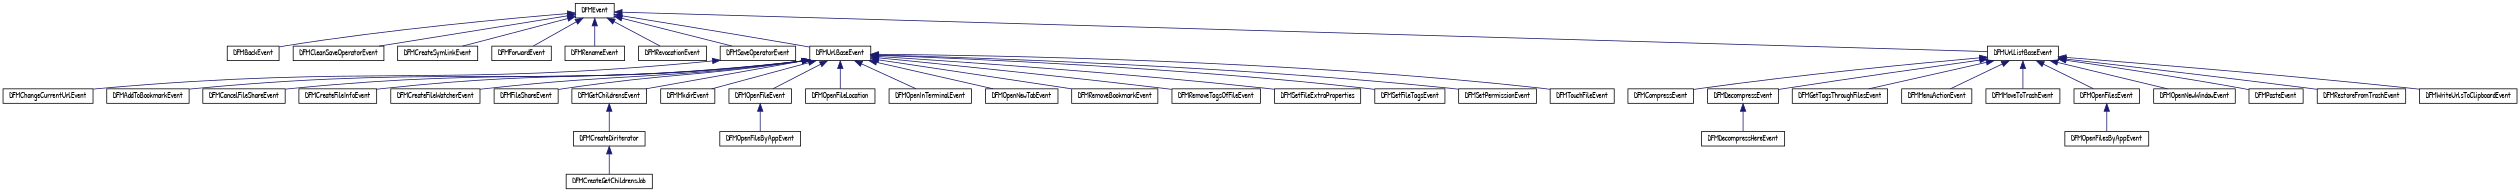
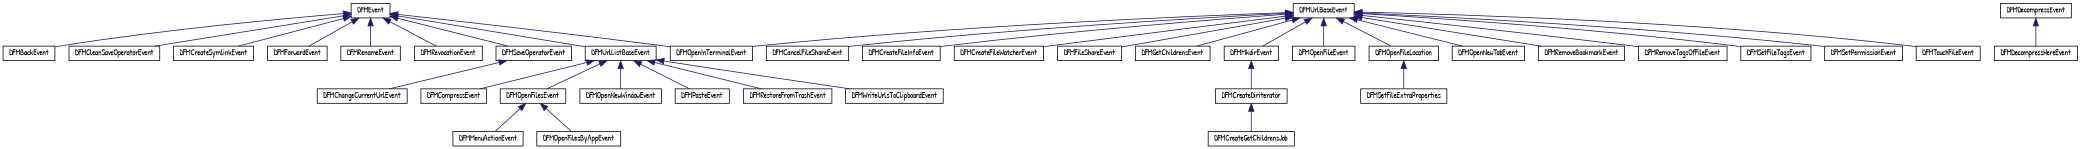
(716, 31) -> (534, 30)
(1077, 71) -> (1404, 79)
(1879, 74) -> none
(1976, 76) -> (508, 120)
(148, 96) -> none
(1840, 96) -> none
(2023, 96) -> none
(609, 121) -> (1251, 79)
(760, 139) -> none
